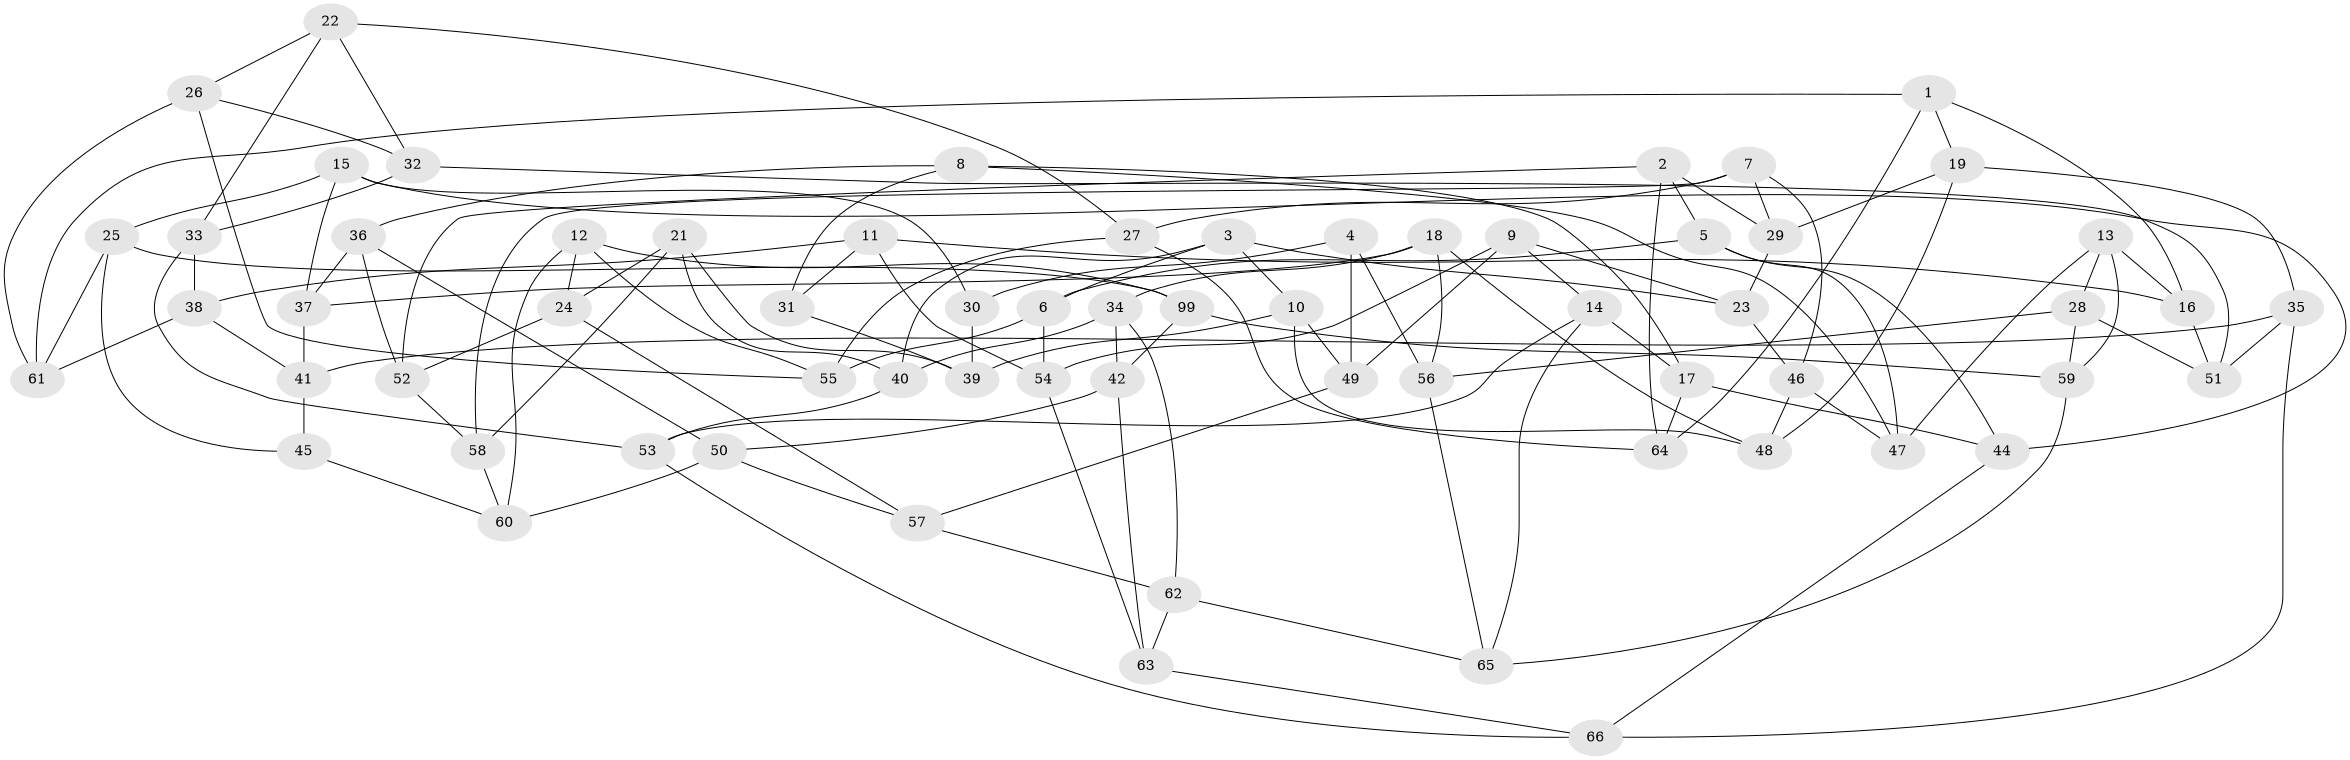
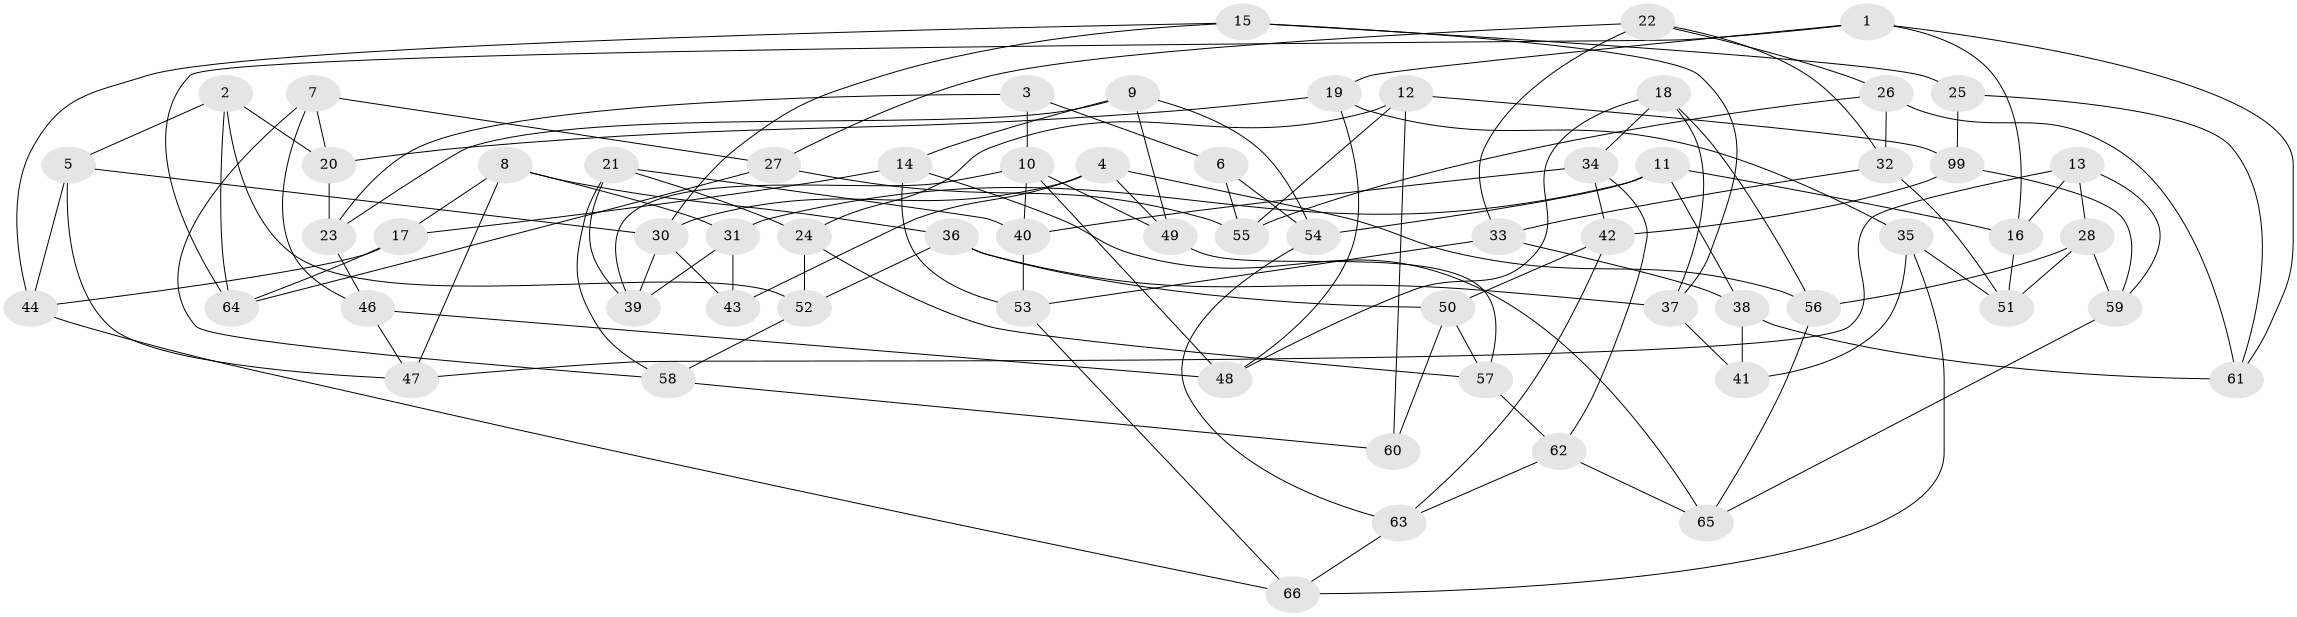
(1776, 237) -> (329, 165)
(1027, 256) -> (1025, 201)
(1369, 260) -> (365, 201)
none -> (733, 308)
(304, 451) -> none
